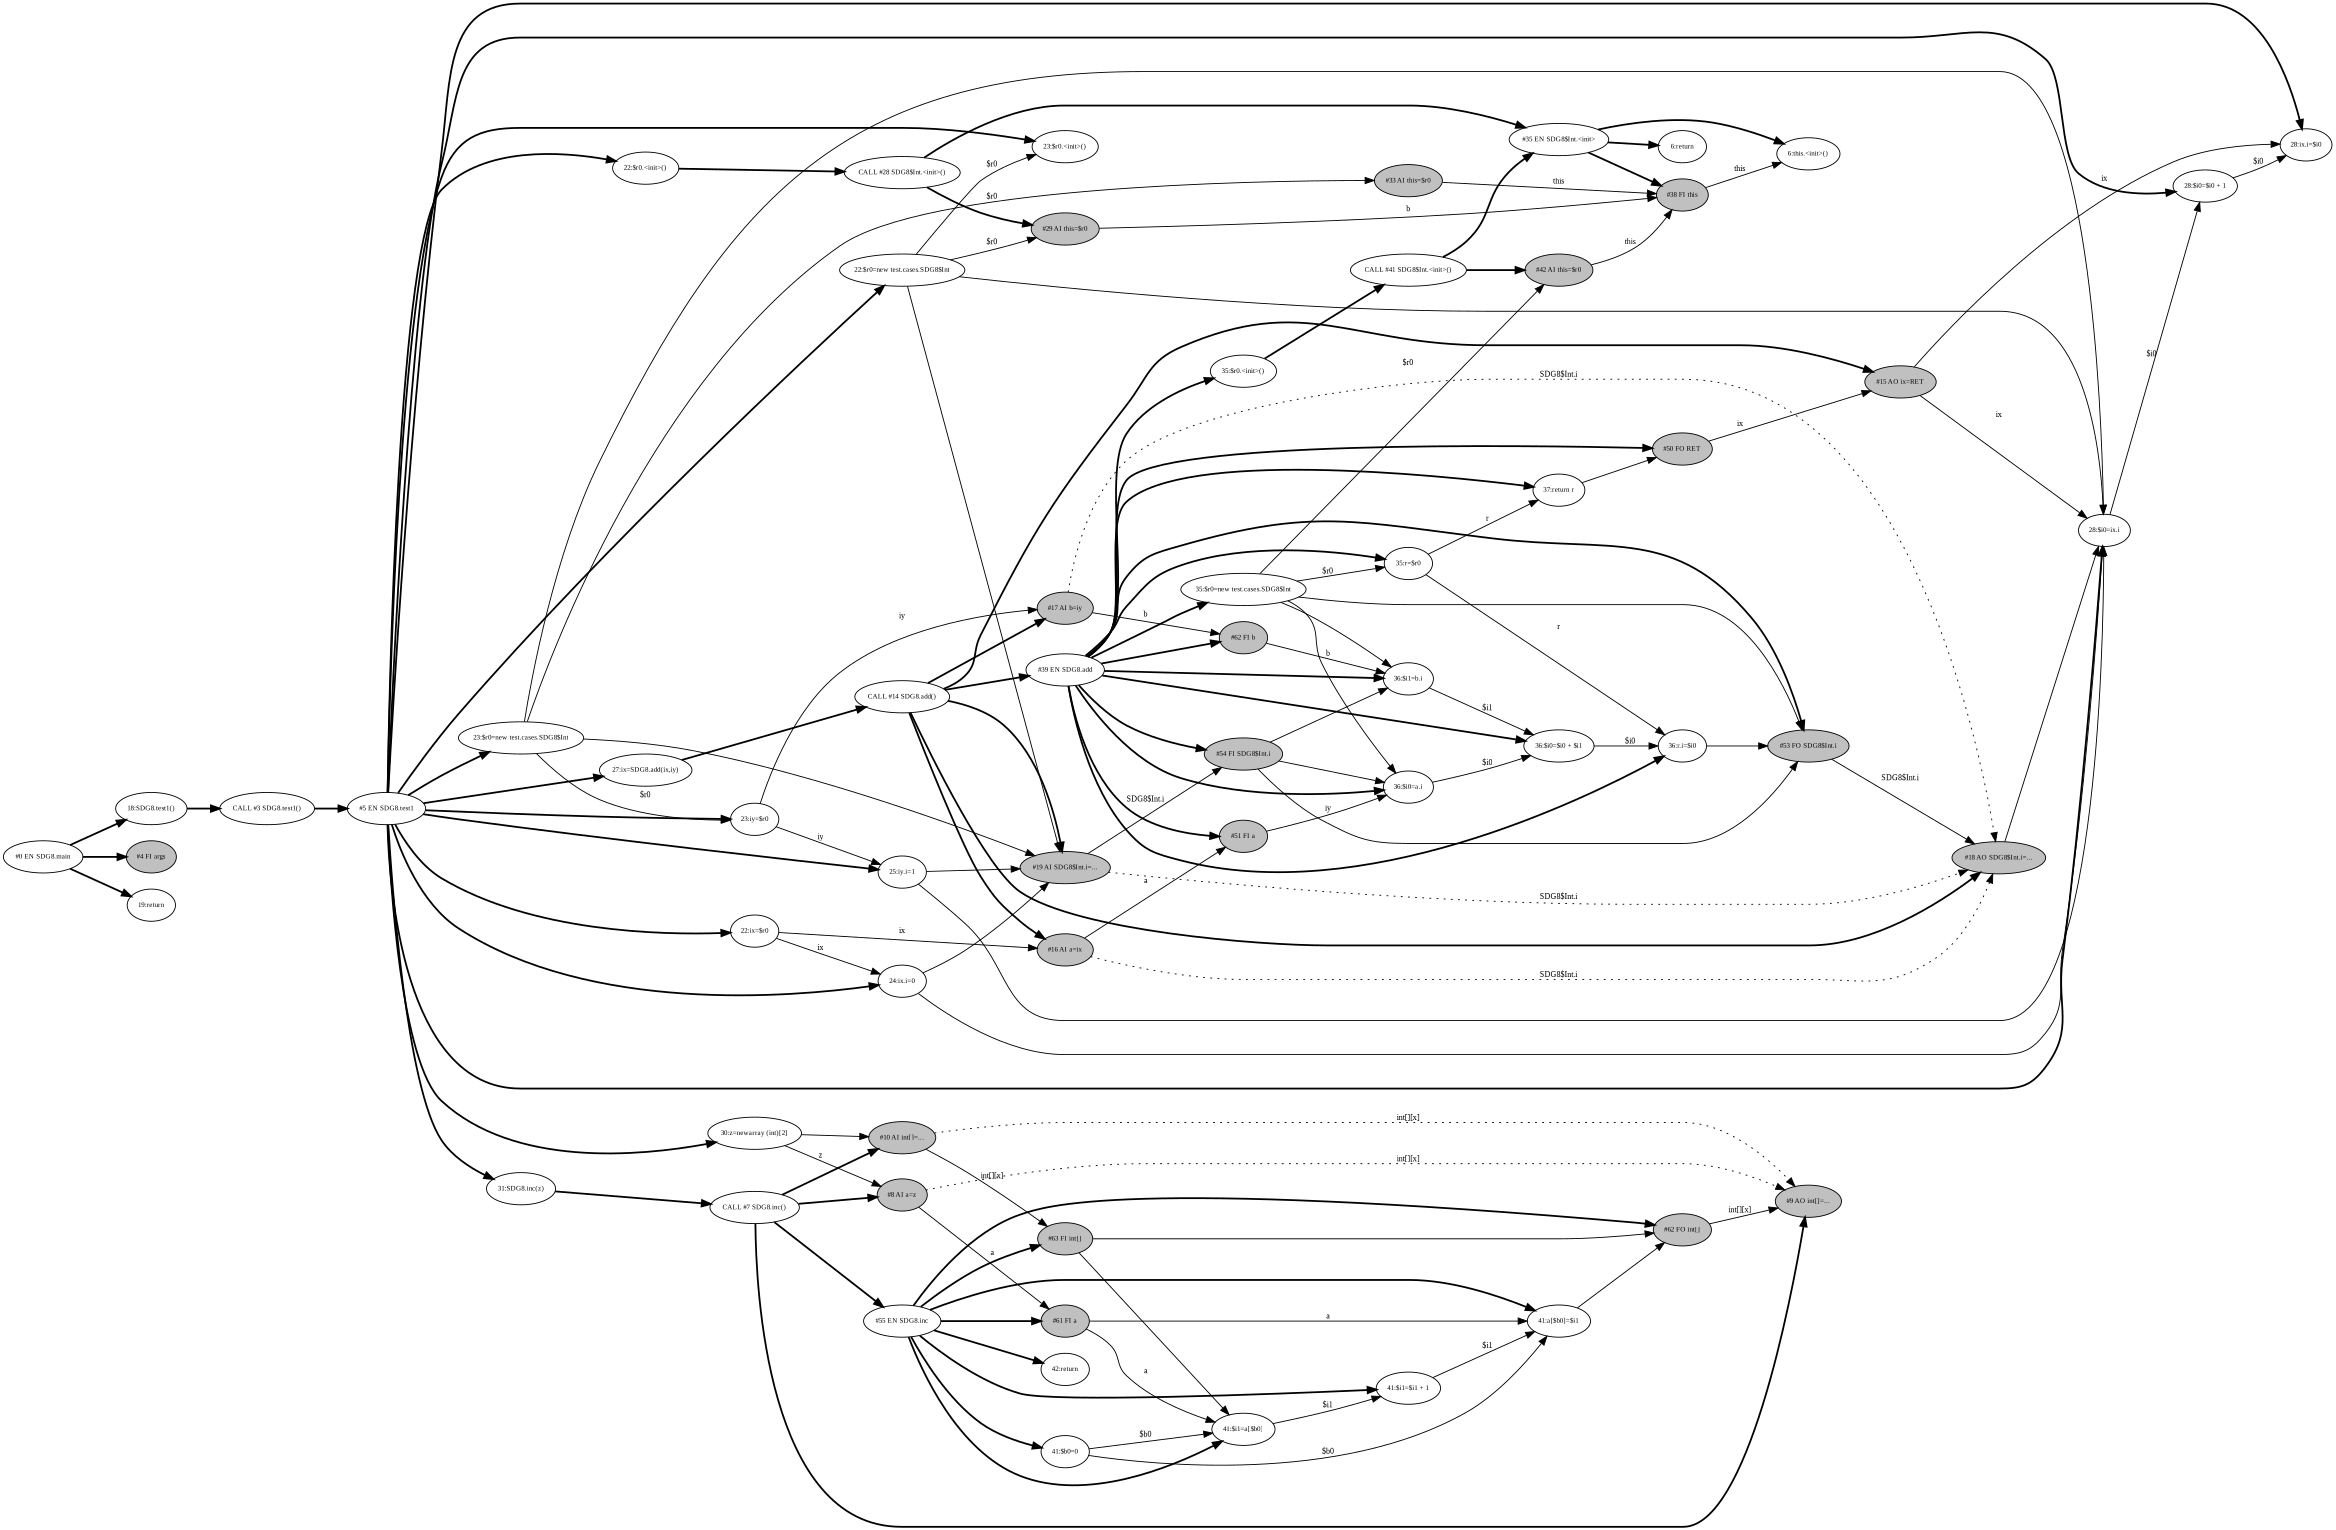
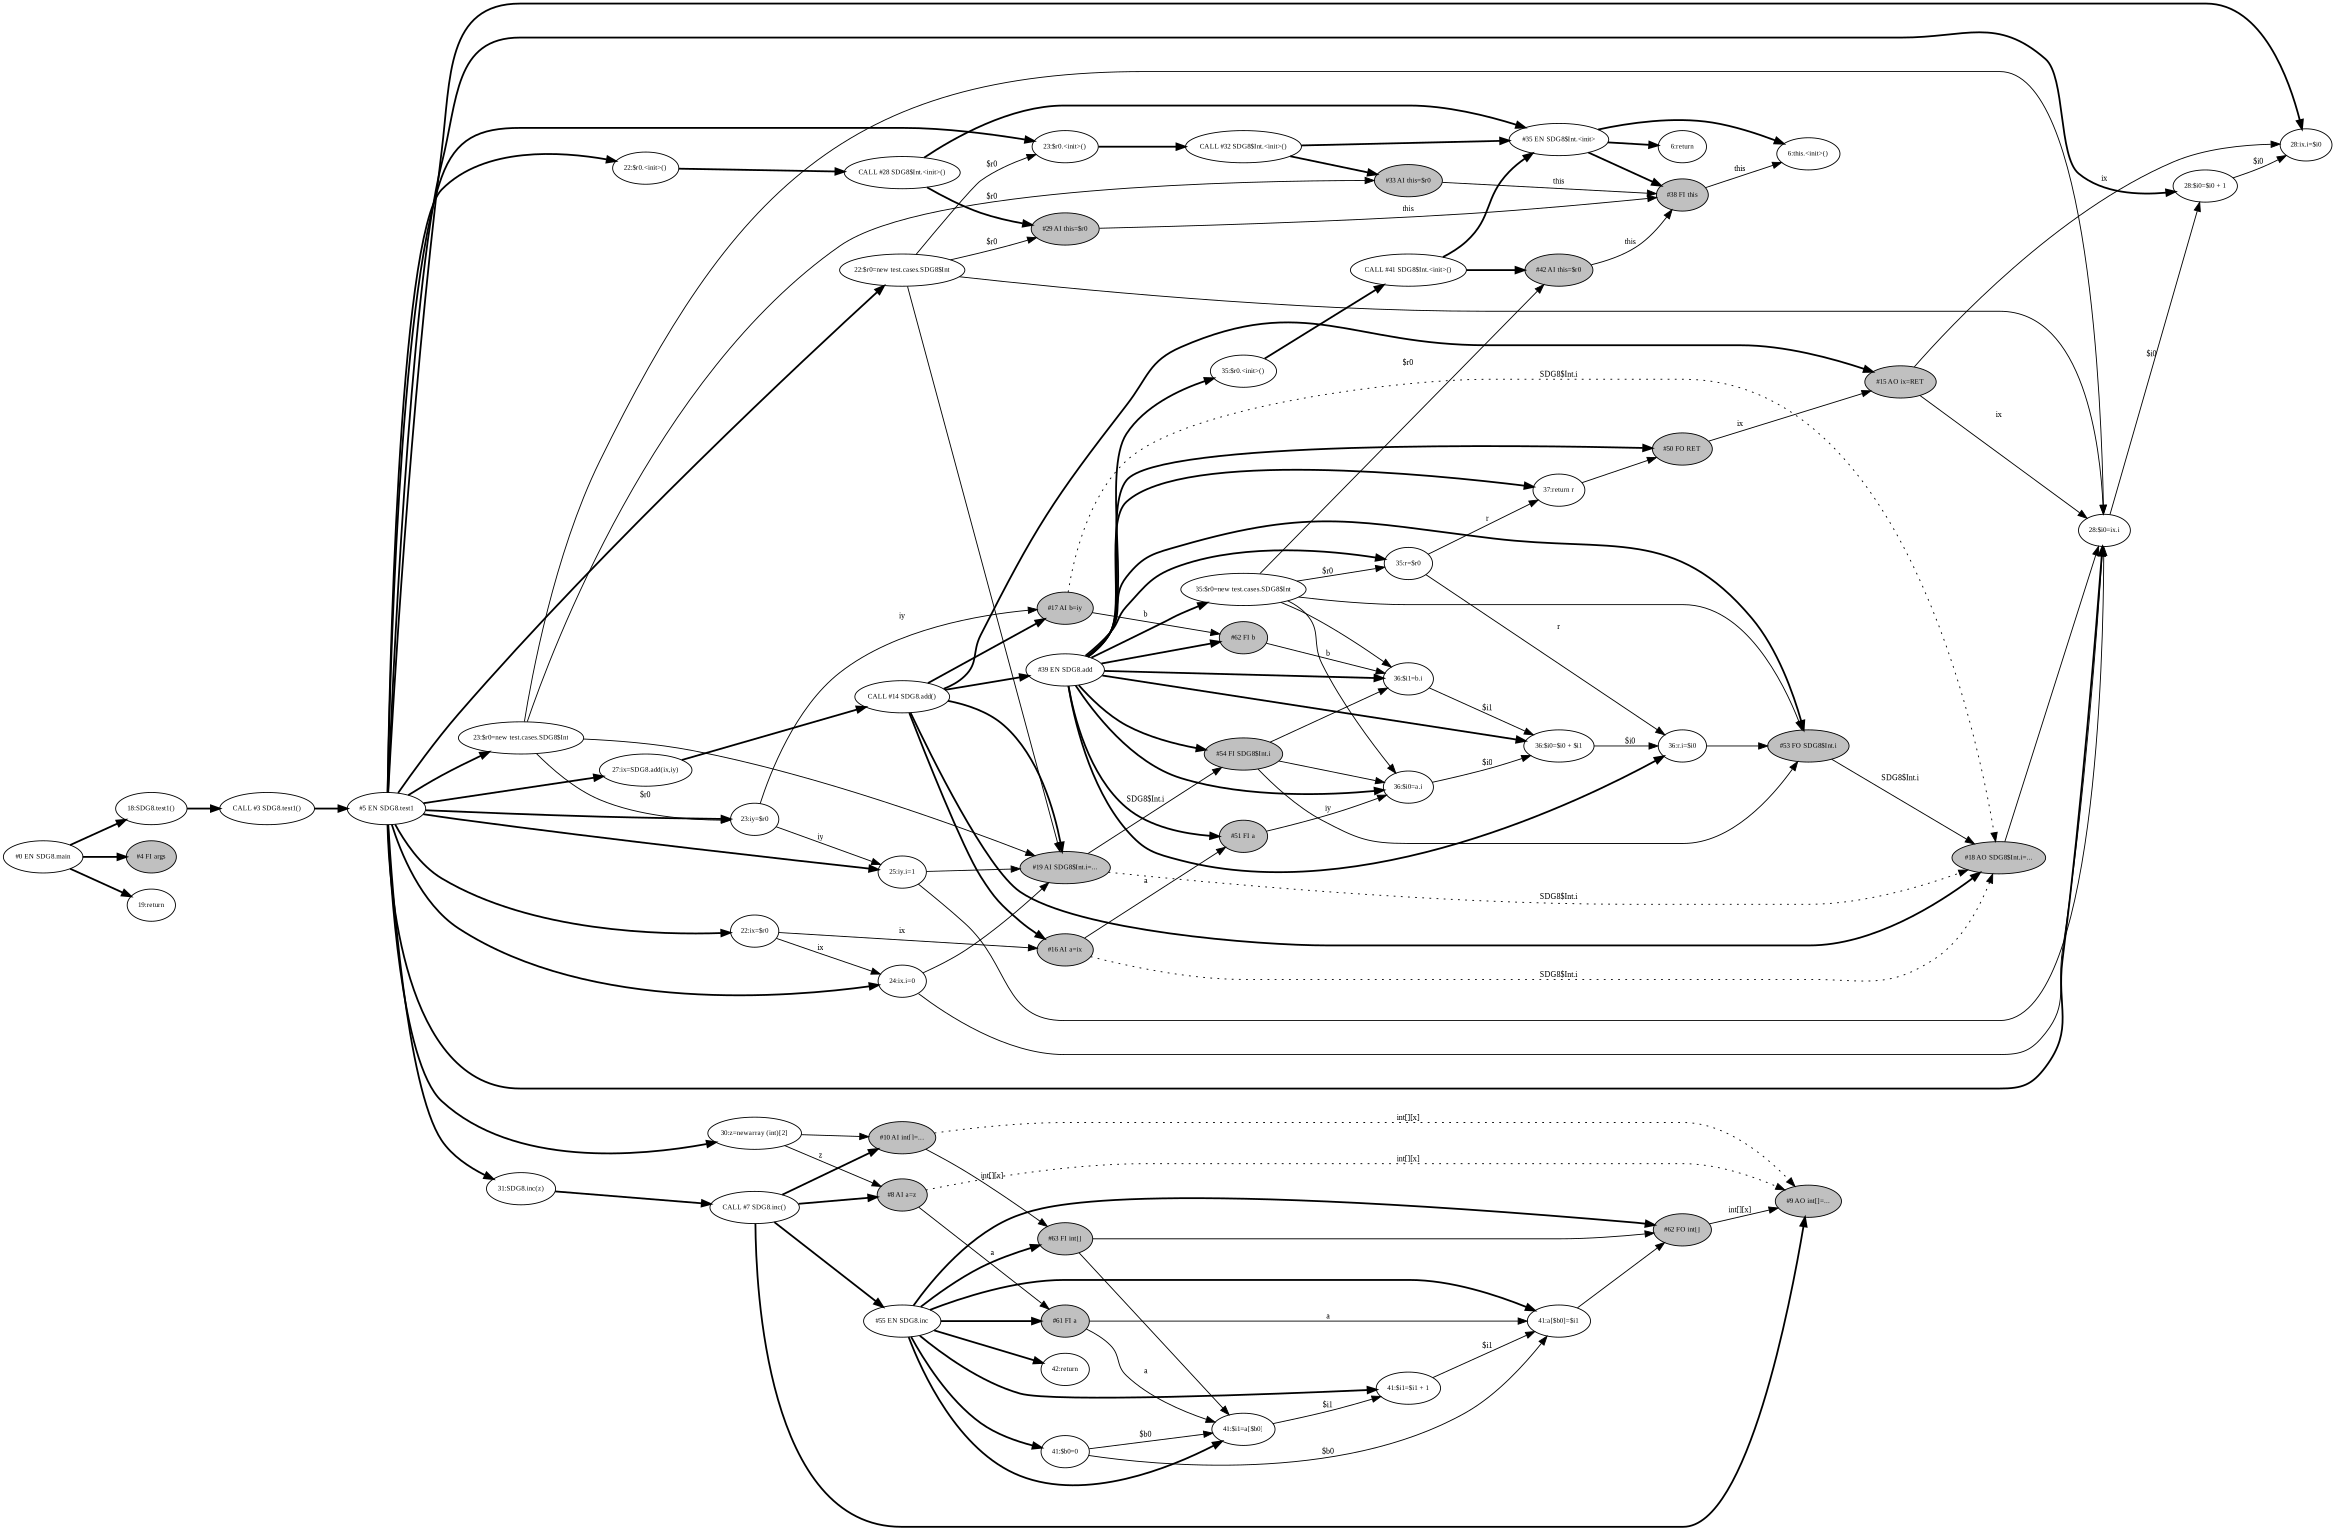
none -> (1243, 147)
(1408, 209) -> (1408, 209)
